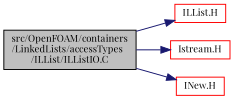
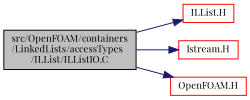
(200, 86) -> (208, 86)
